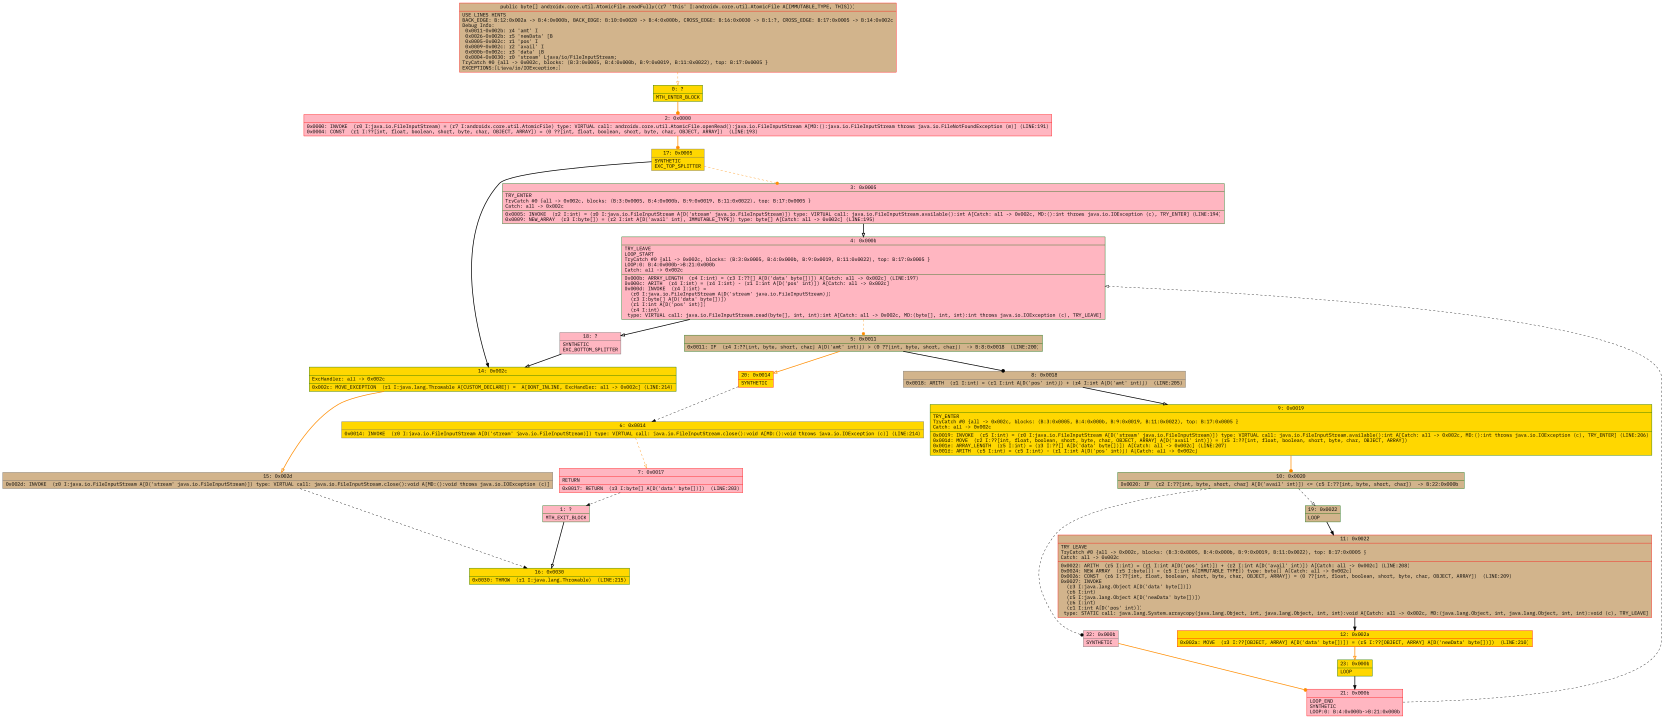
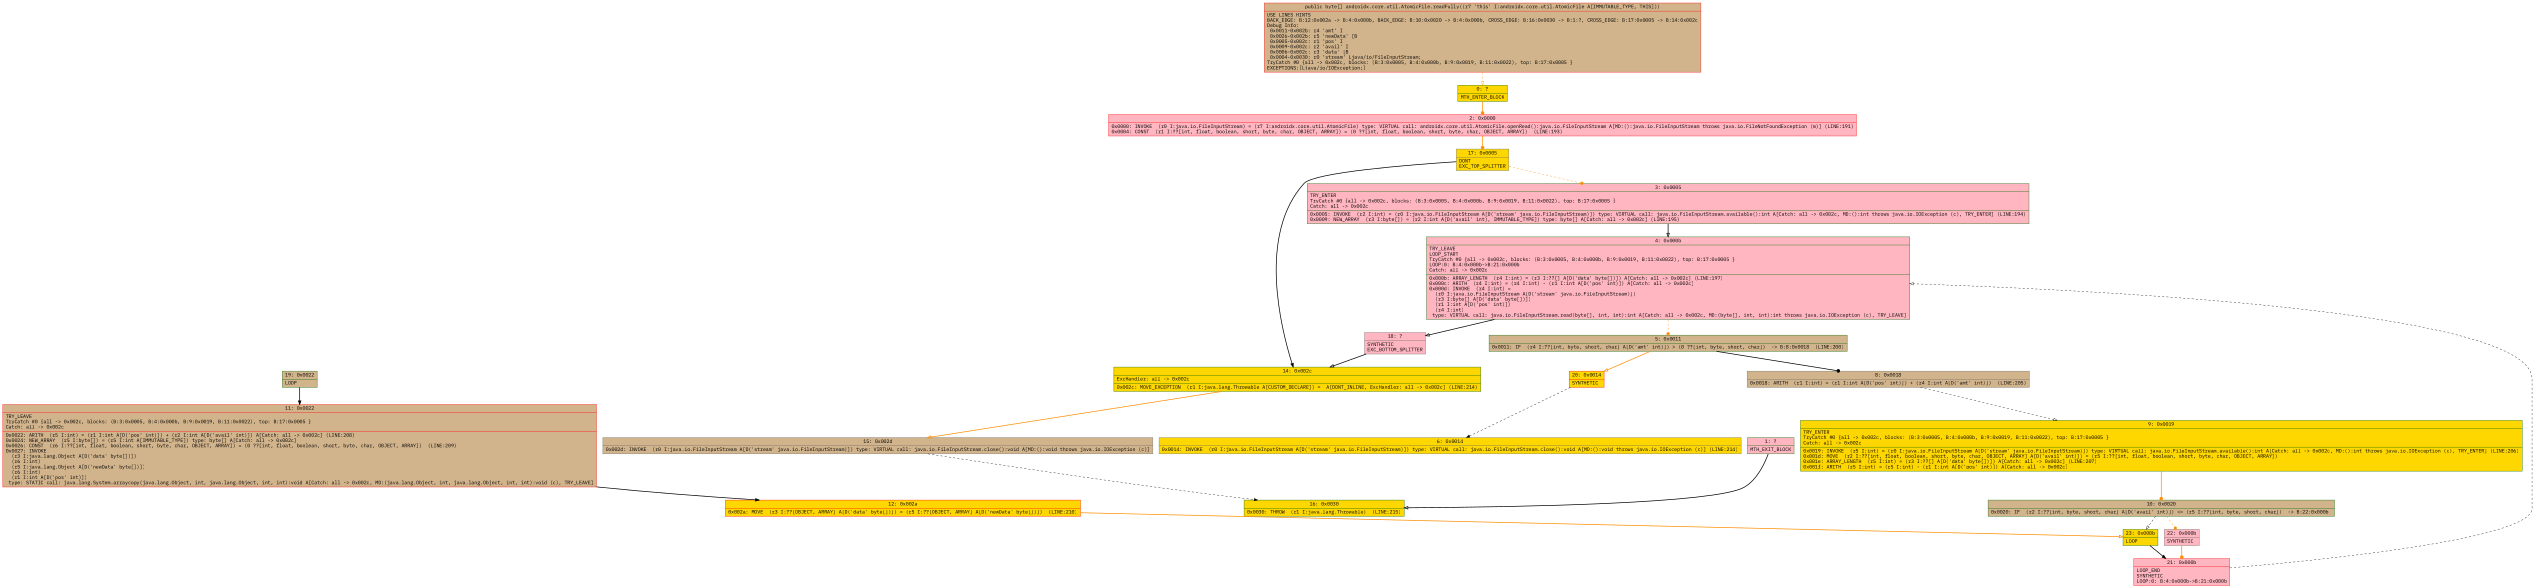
(668, 161) -> (1465, 161)
(1123, 396) -> (1987, 403)
(651, 480) -> none
(1306, 496) -> (2152, 521)
(1072, 522) -> (2171, 522)
